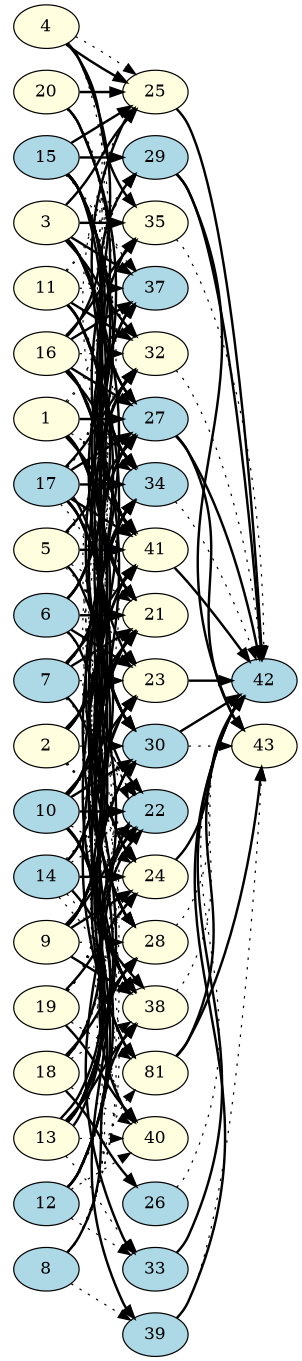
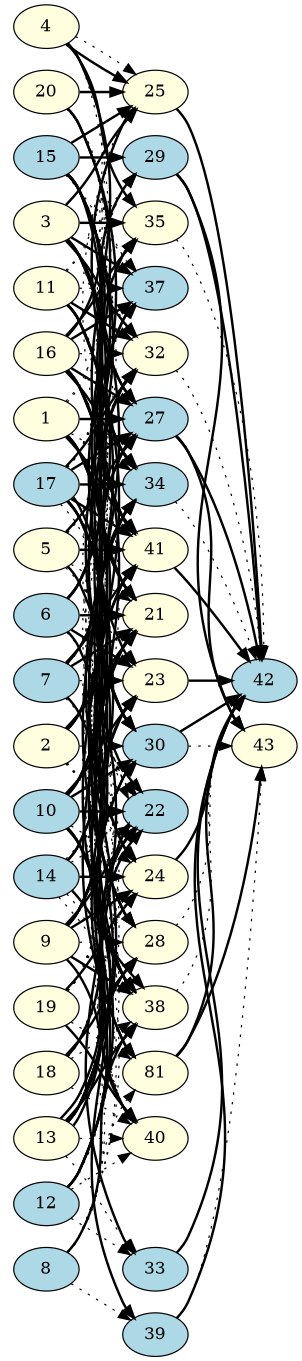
none -> (100, 1034)
(155, 1204) -> none
